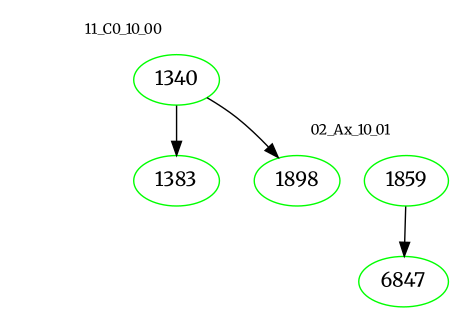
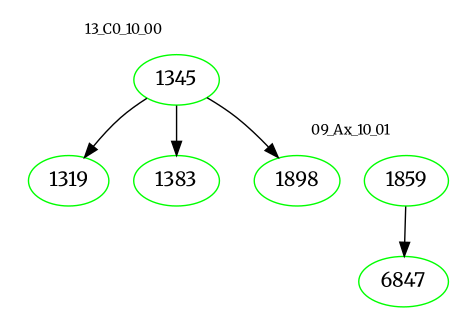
(124, 30) -> (124, 30)
(177, 80) -> (177, 80)
(351, 131) -> (351, 131)
none -> (69, 181)
